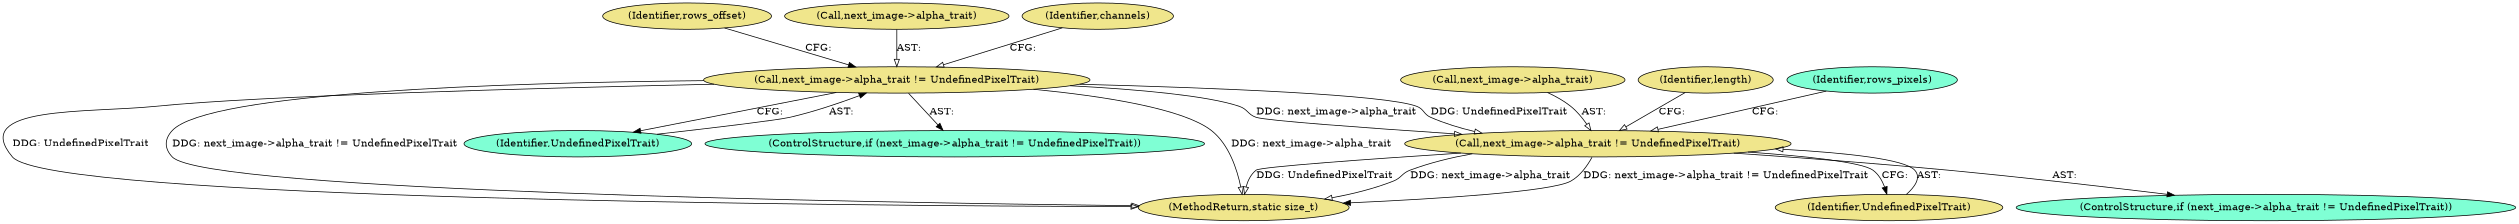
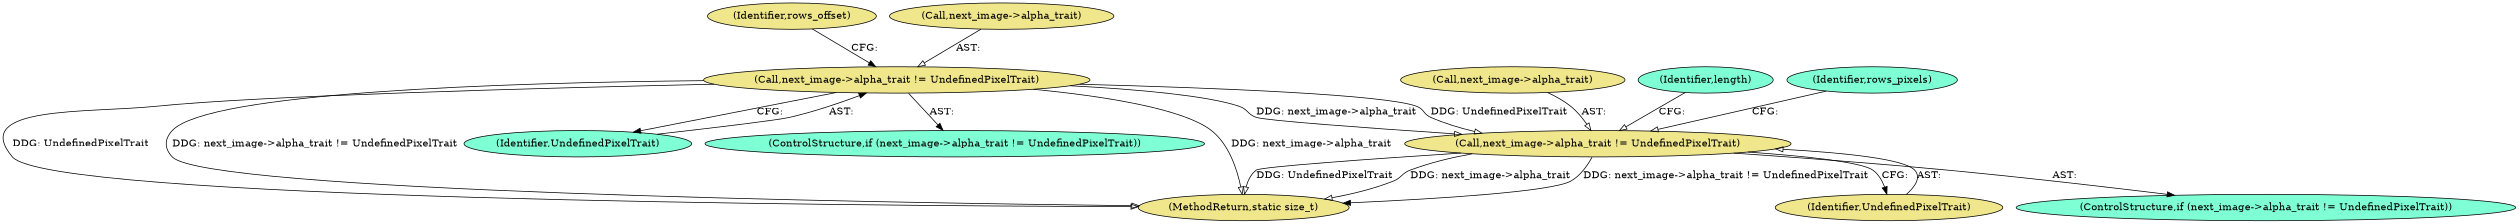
(1098, 16) -> none
(1706, 80) -> (1706, 80)
